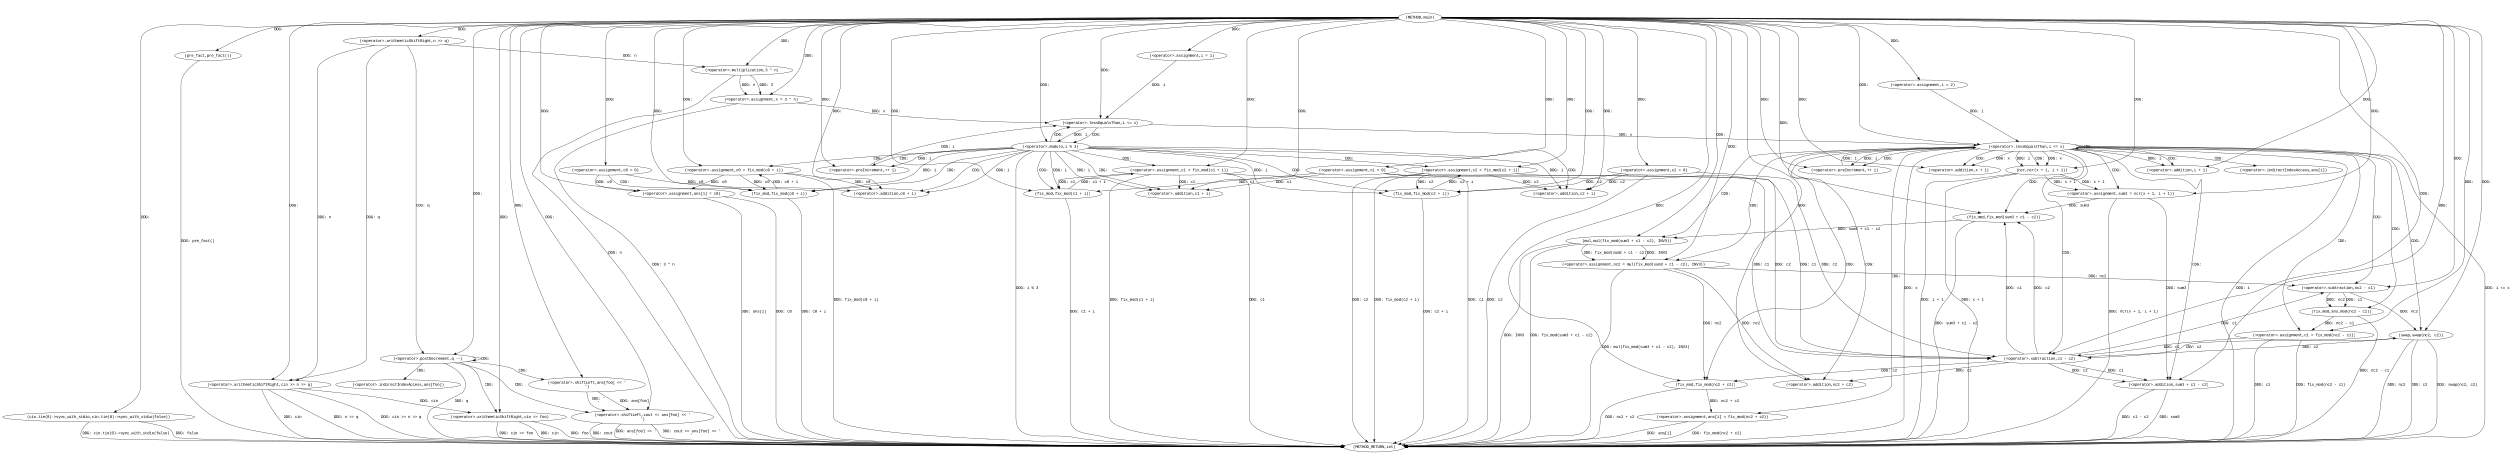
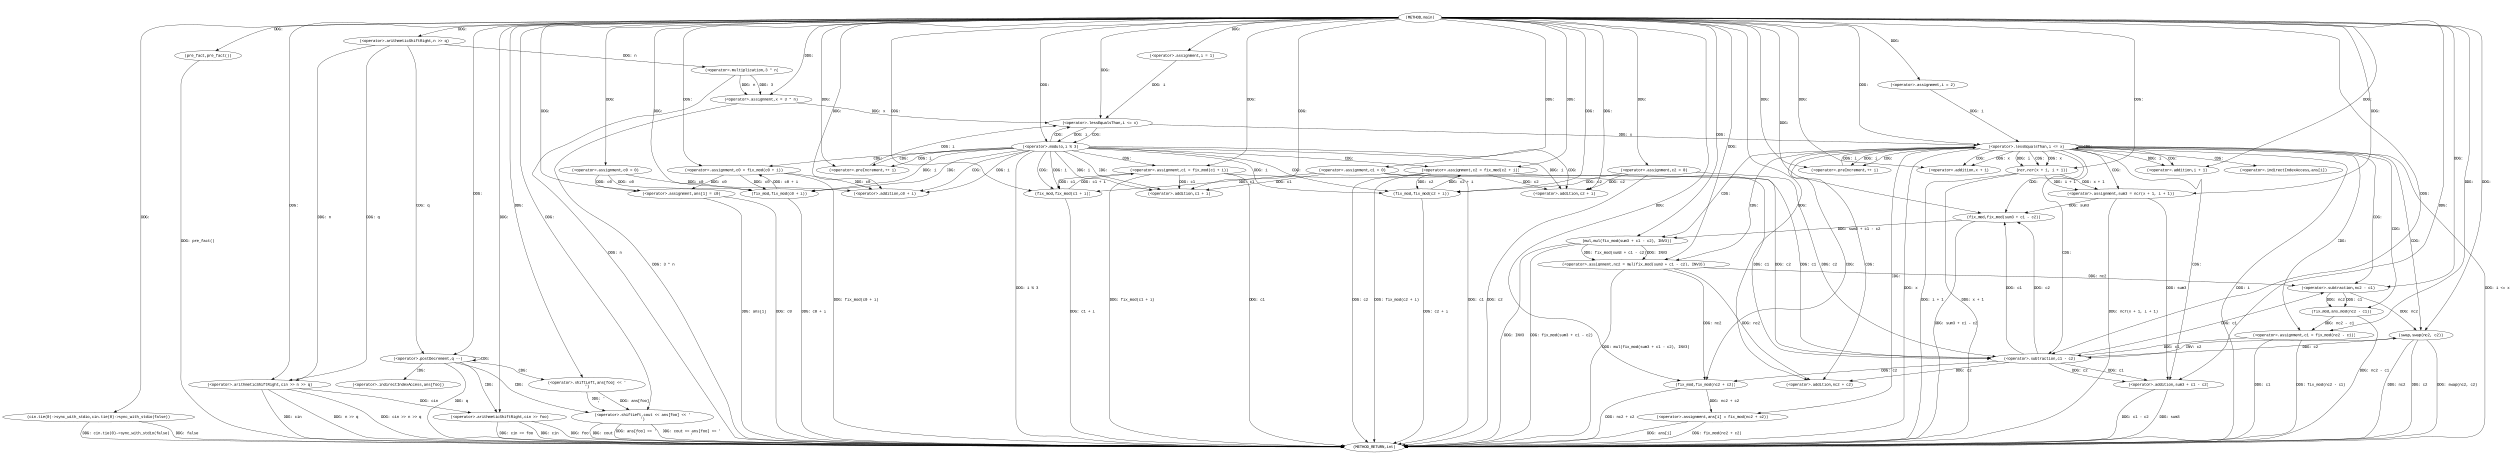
(1067, 19) -> none
(626, 182) -> (626, 182)
